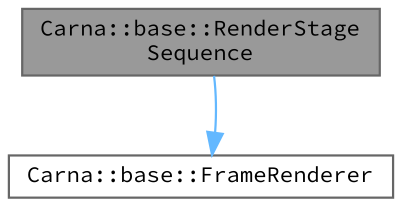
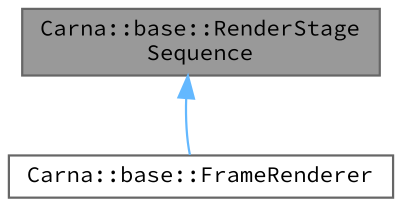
(216, 104) -> (186, 127)
